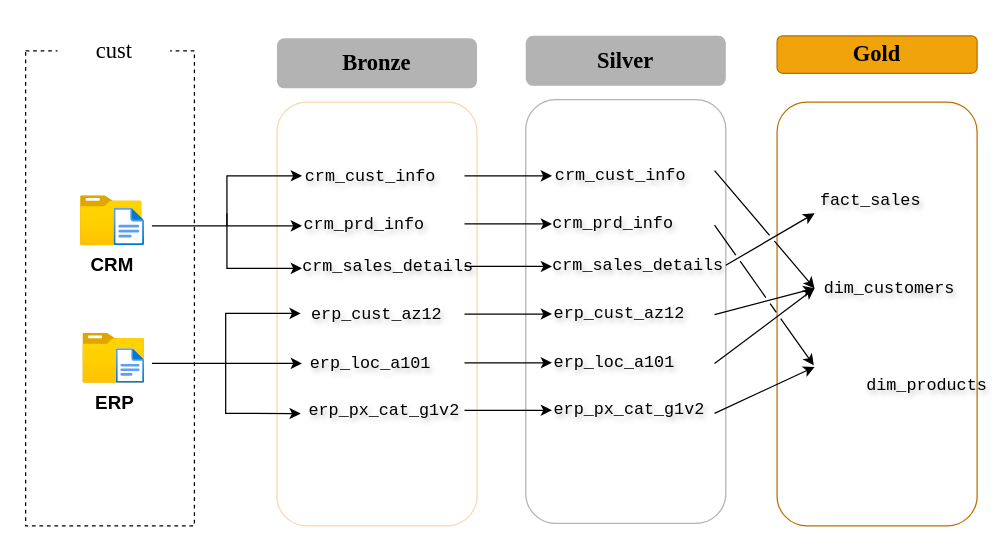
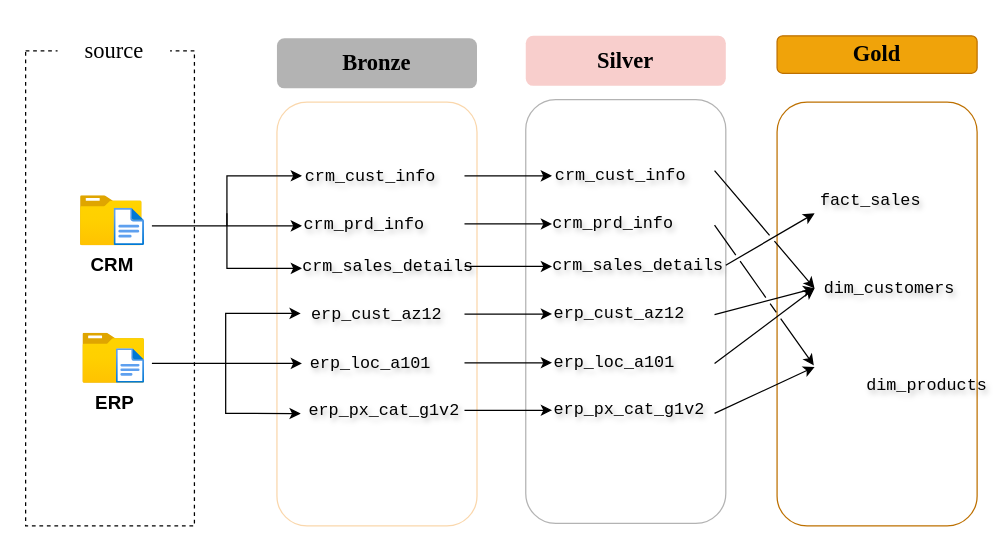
(114, 51) -> (114, 51)
(626, 61) -> (626, 61)
